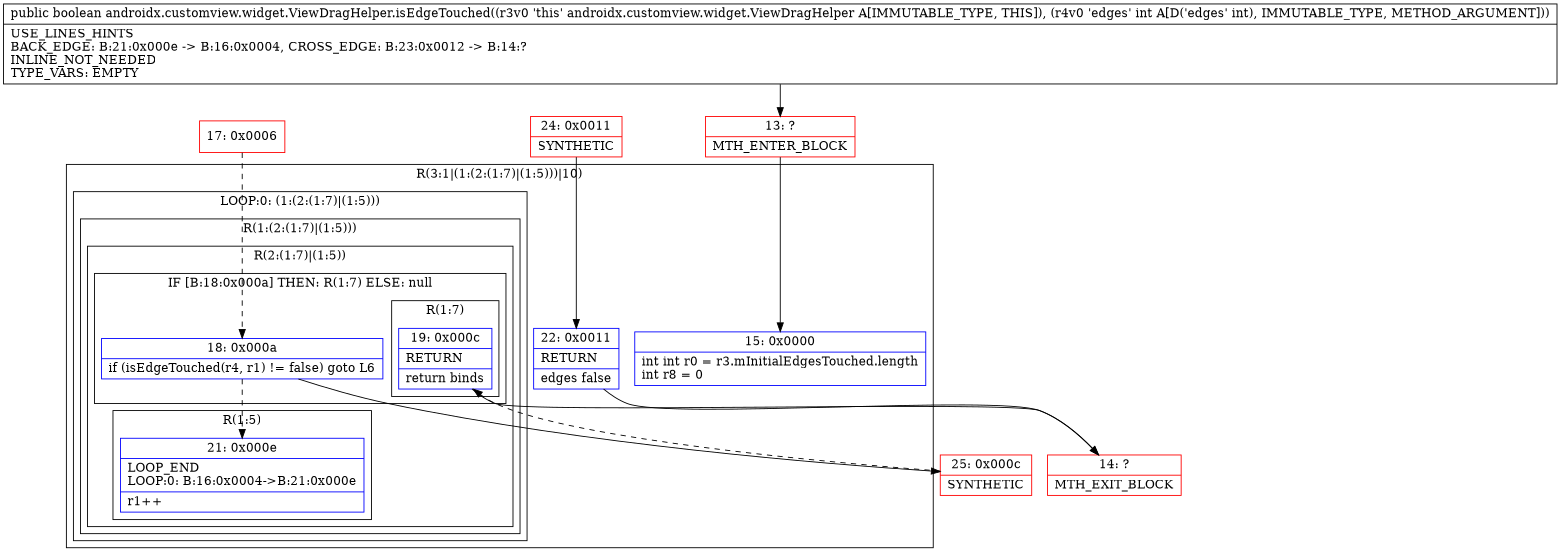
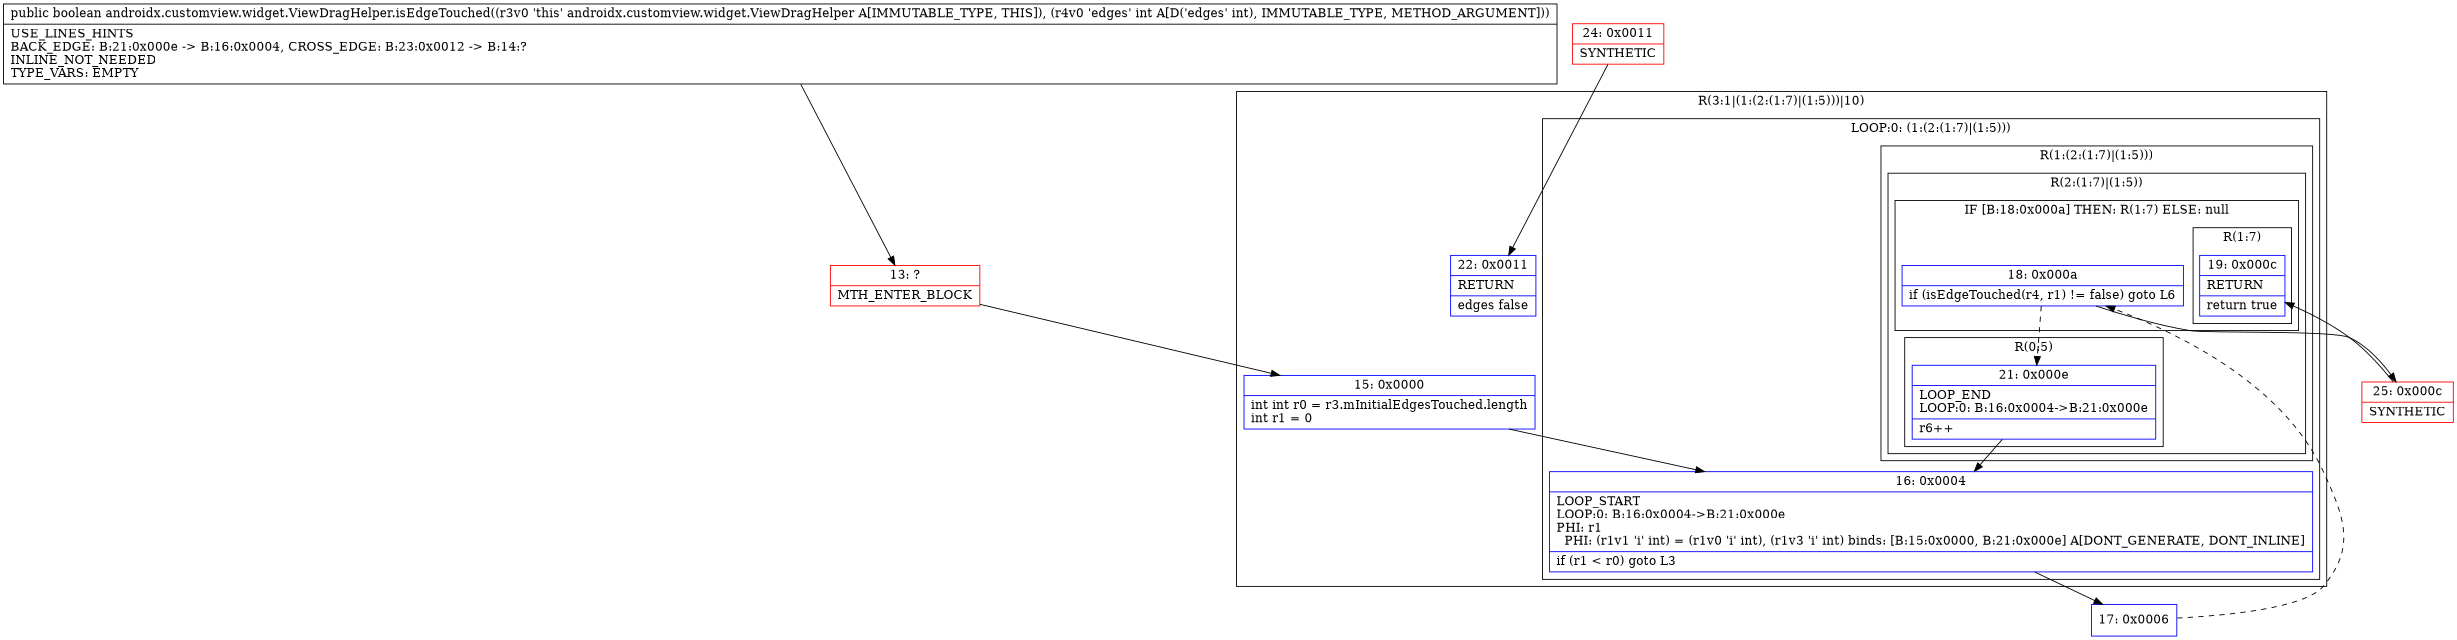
(242, 137) -> (2134, 620)
(673, 375) -> (1282, 418)
(445, 378) -> (2242, 306)
(242, 421) -> (2034, 348)
(638, 438) -> (2338, 330)
(1114, 475) -> none
(145, 502) -> (1937, 429)
none -> (1931, 522)
